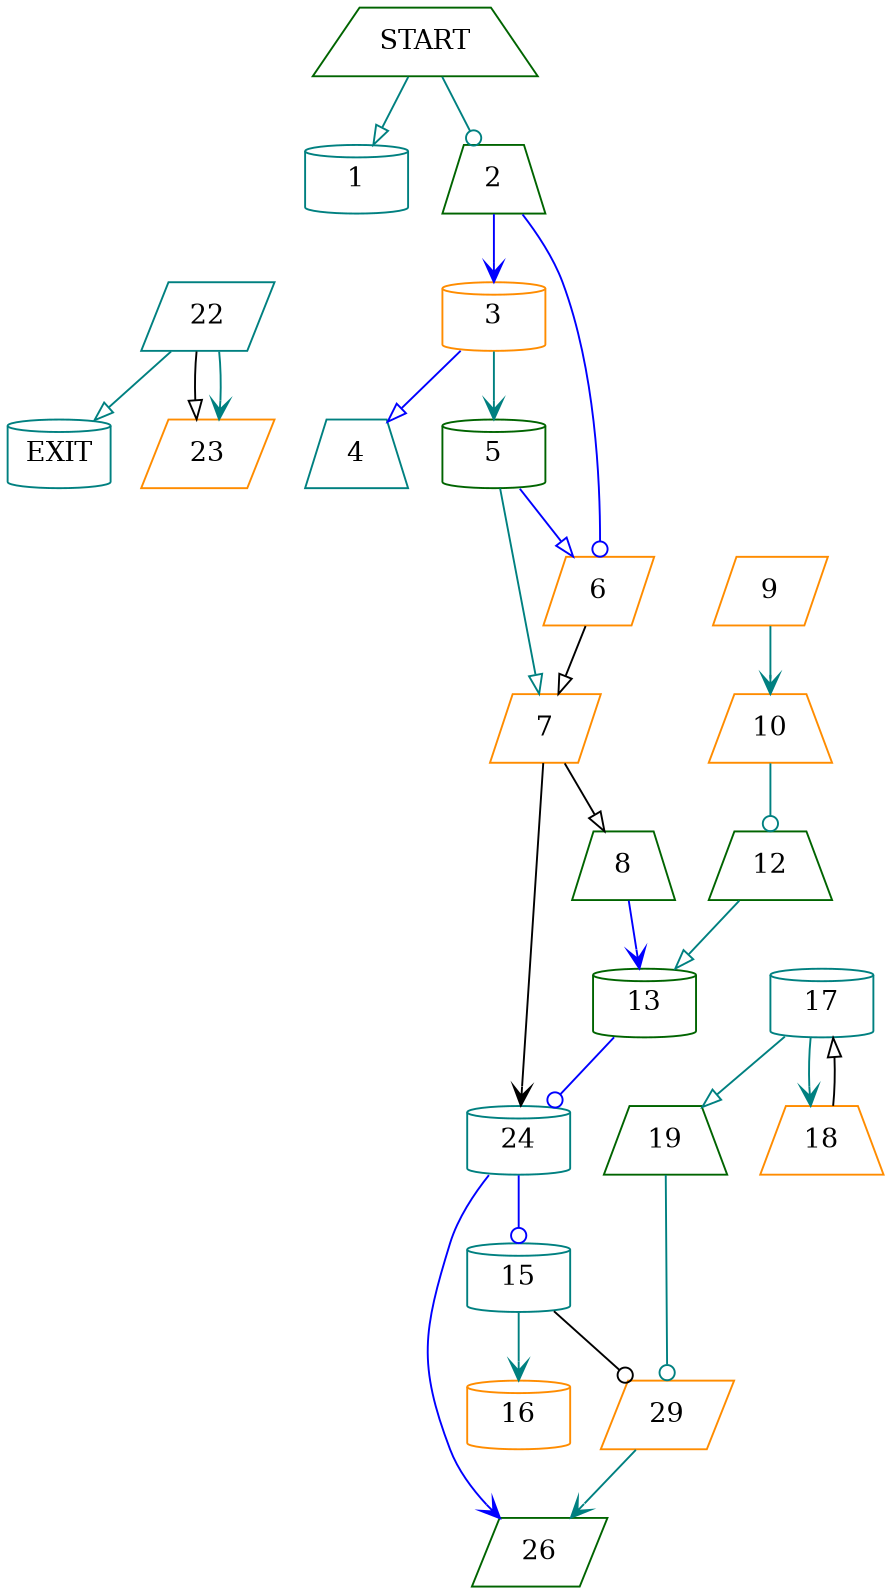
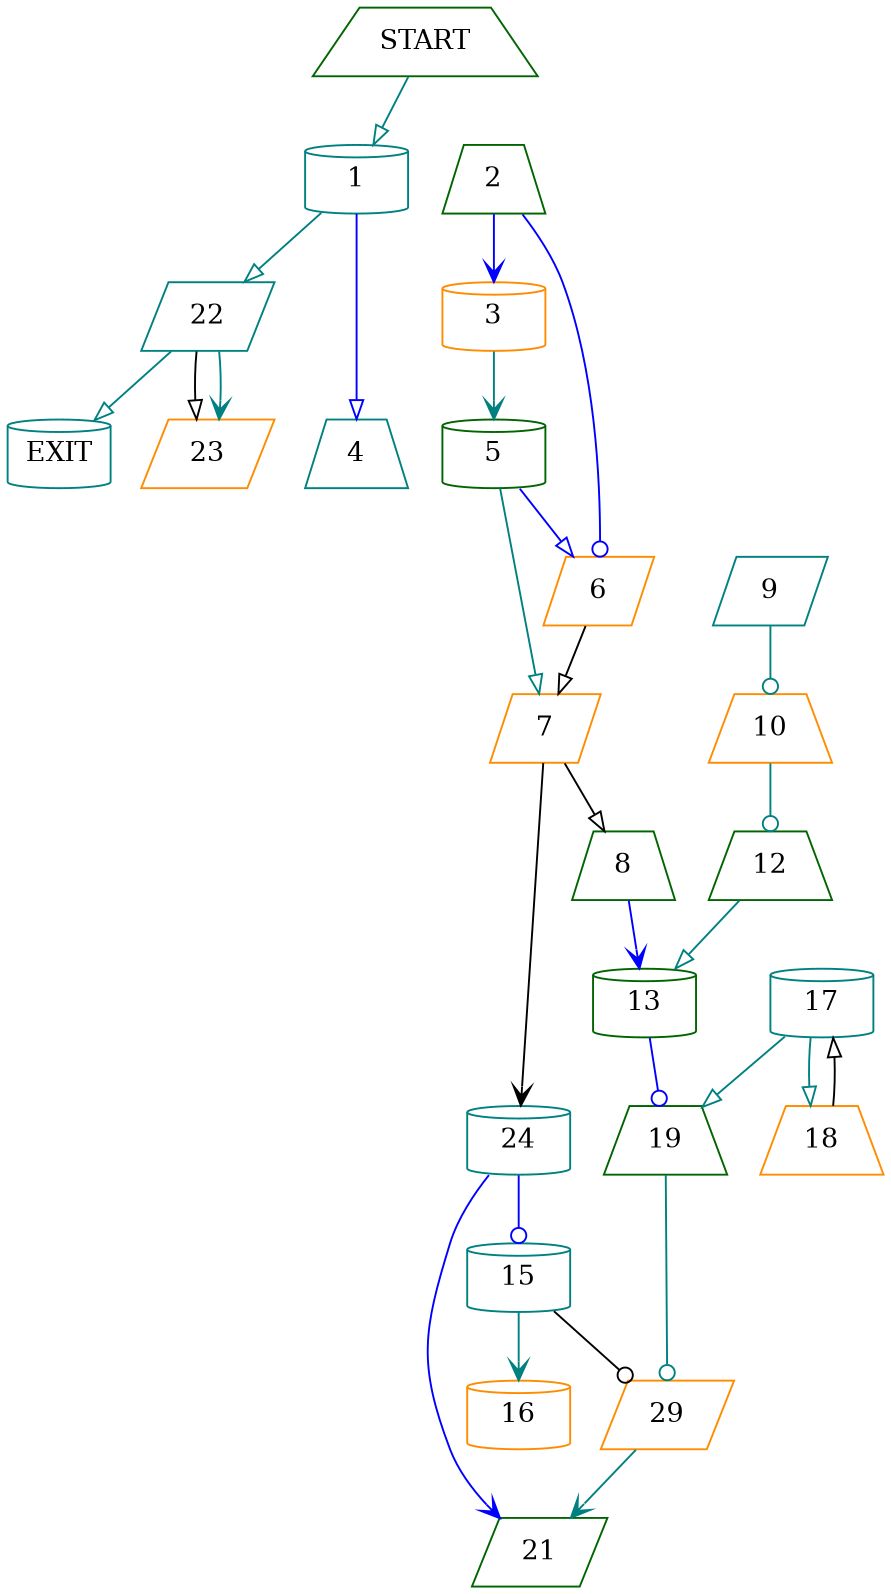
(456, 104) -> none
none -> (290, 241)
(431, 379) -> (357, 307)
(770, 591) -> (770, 591)
(770, 652) -> (770, 652)
(809, 1062) -> (809, 1062)
(587, 1066) -> (654, 1064)
(540, 1552) -> (540, 1552)
